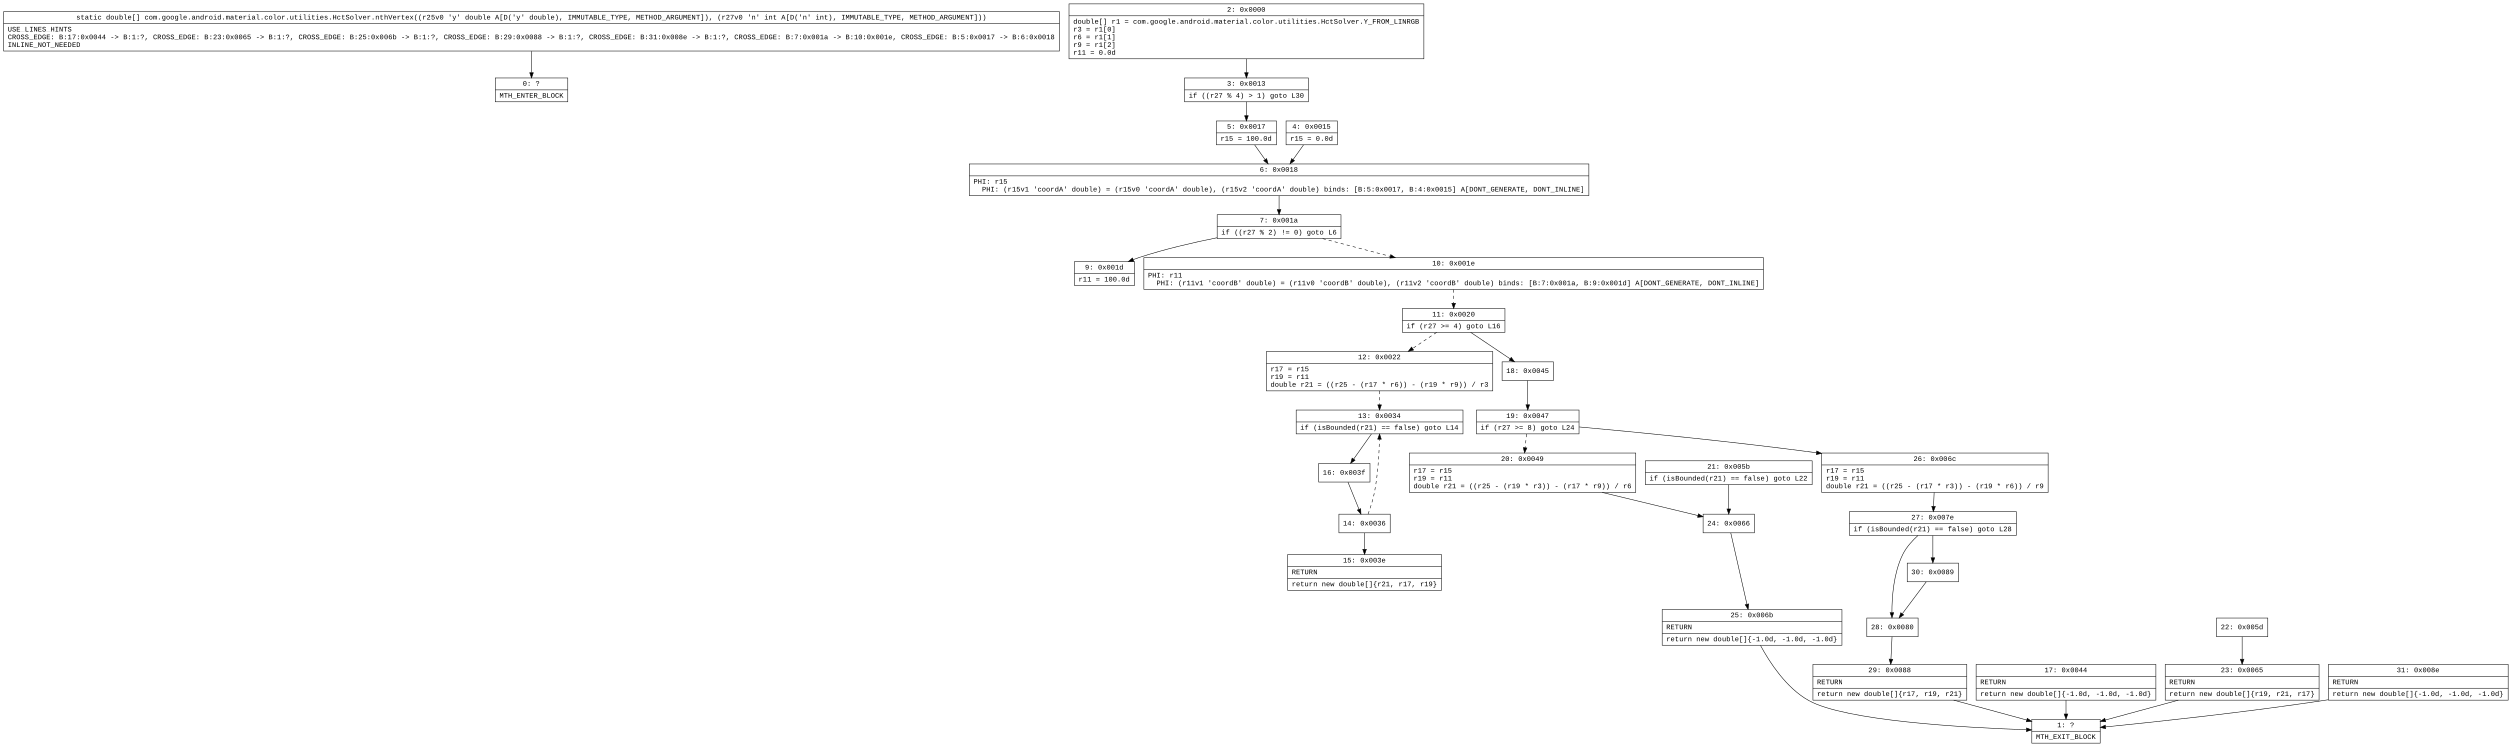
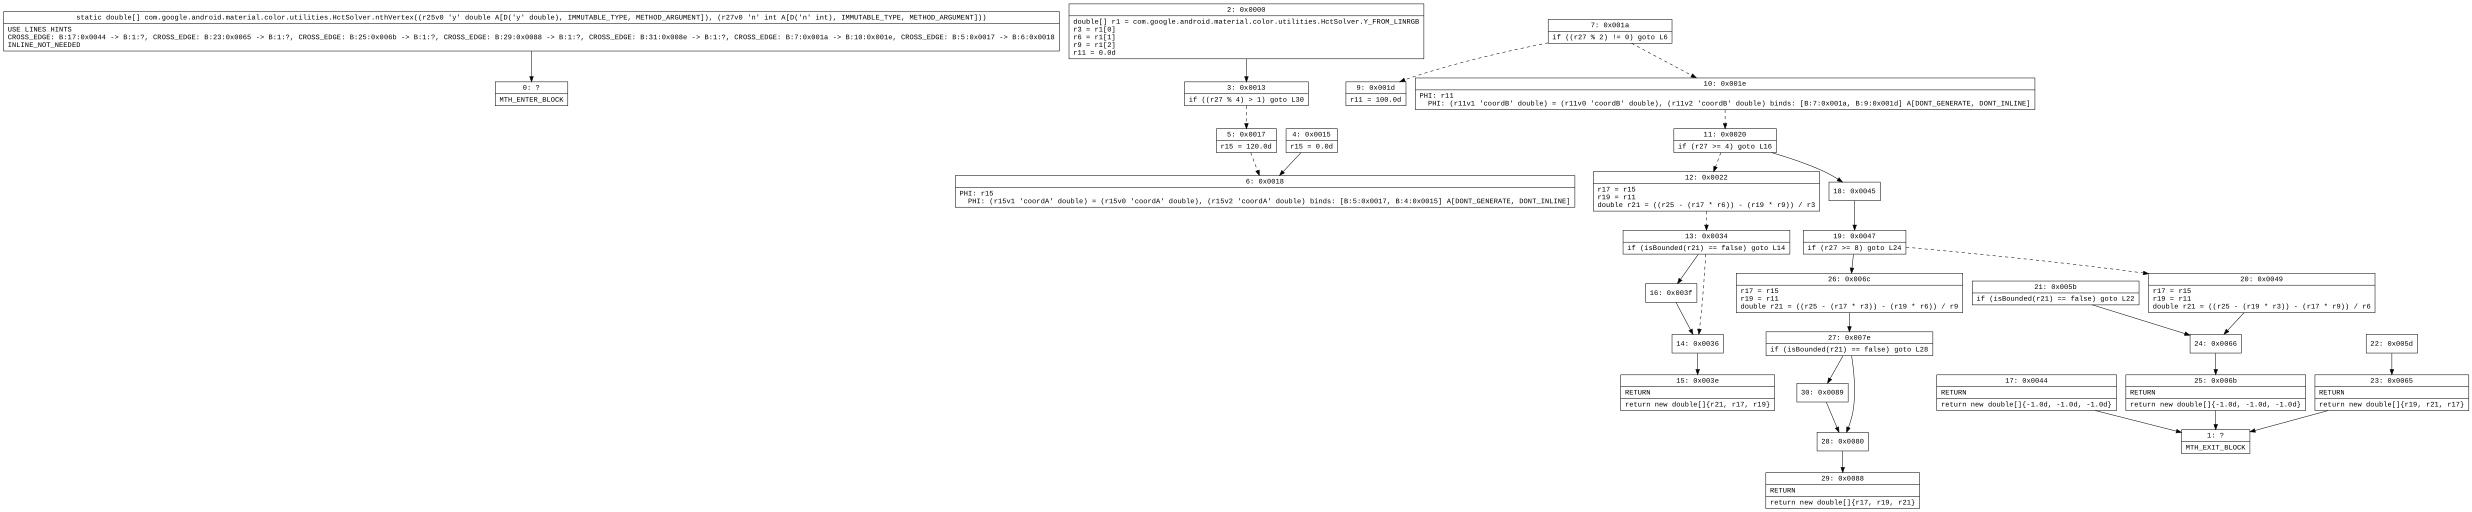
(1246, 109) -> (1246, 115)
(1246, 139) -> (1246, 146)
(1260, 152) -> (1254, 162)
(1279, 203) -> none
(1175, 247) -> (1476, 59)
(1377, 477) -> (1703, 292)
(2418, 682) -> none
(1990, 710) -> none
